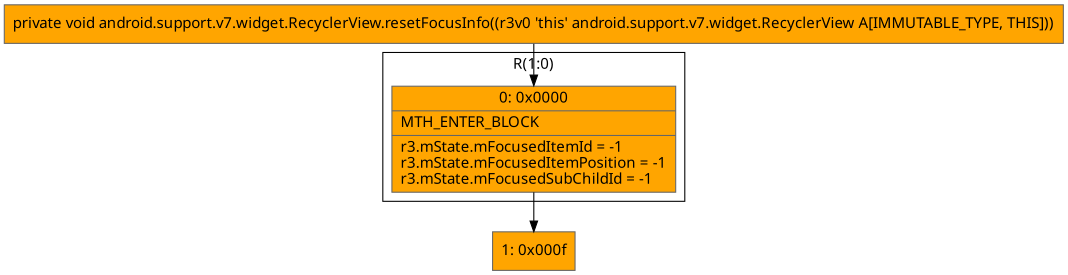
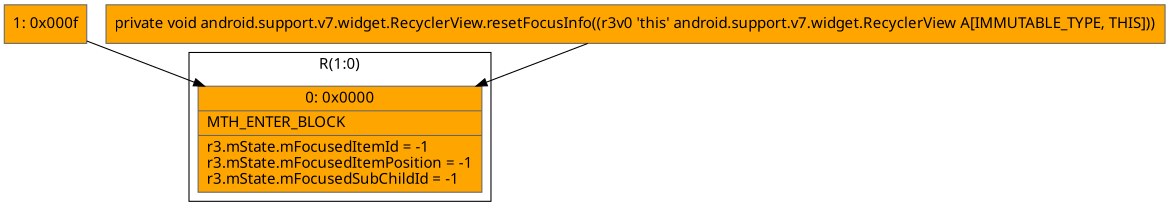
(534, 208) -> (141, 62)
